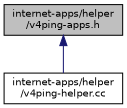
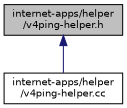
(63, 20) -> (63, 20)
